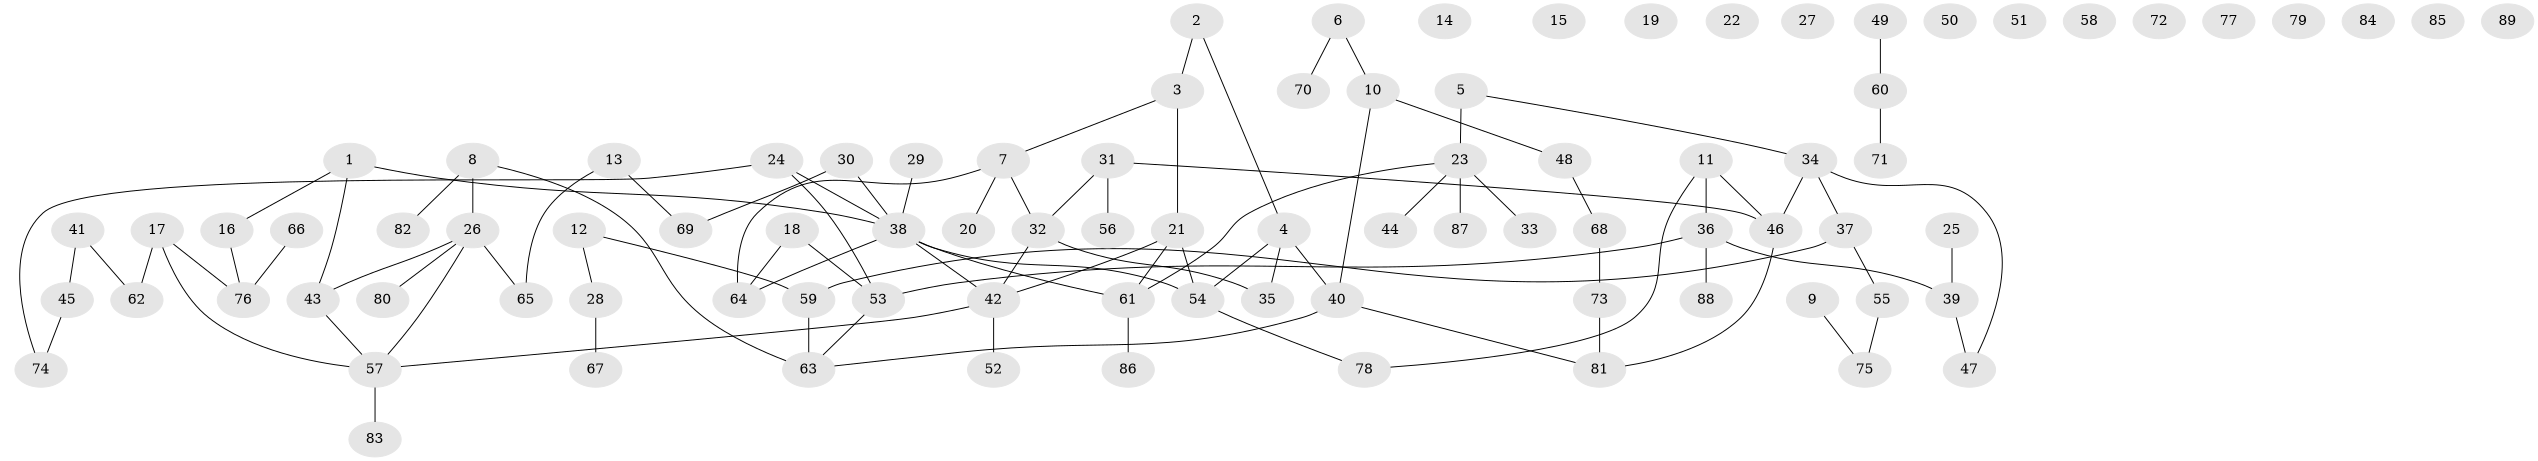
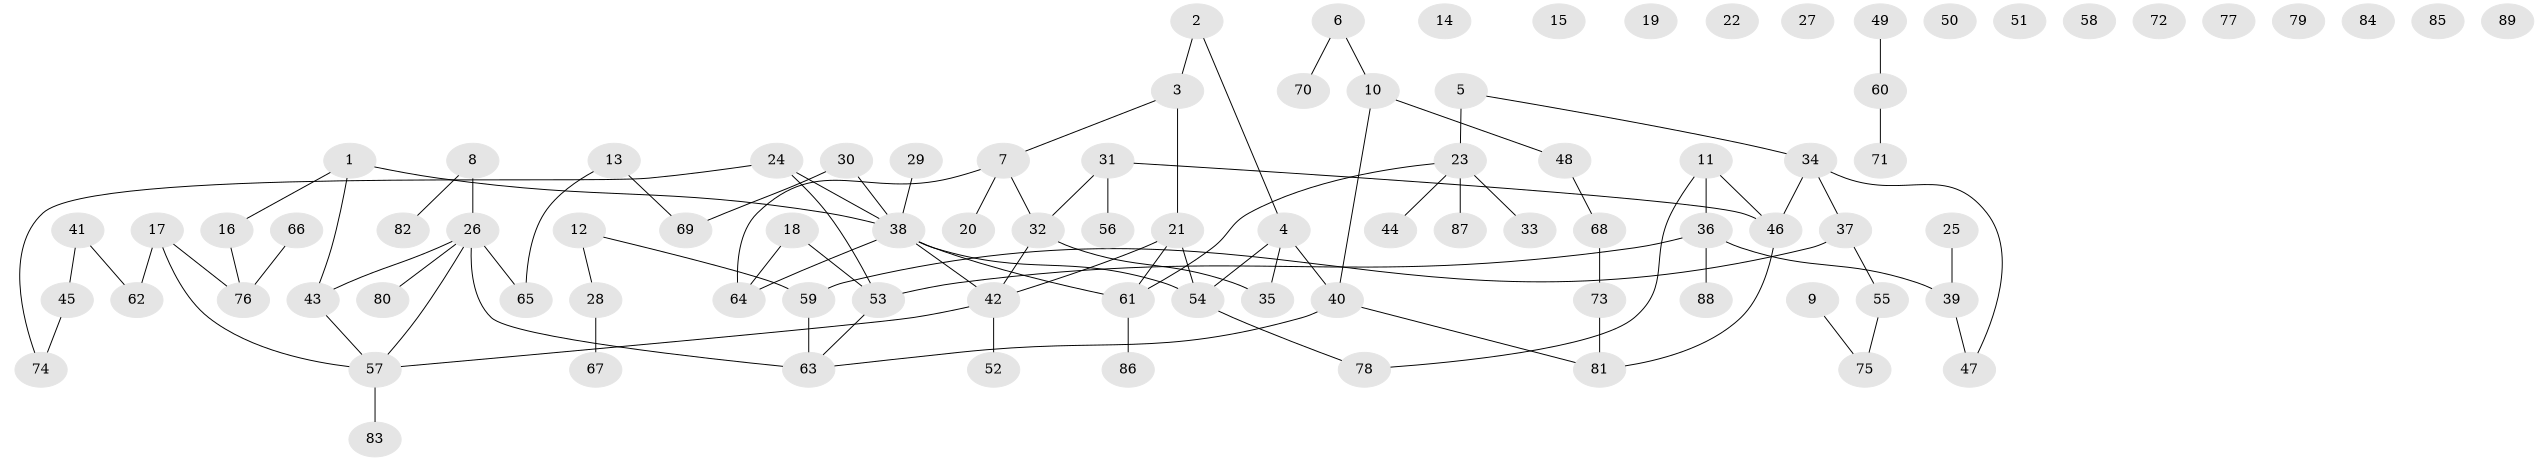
(656, 258) -> (590, 342)
